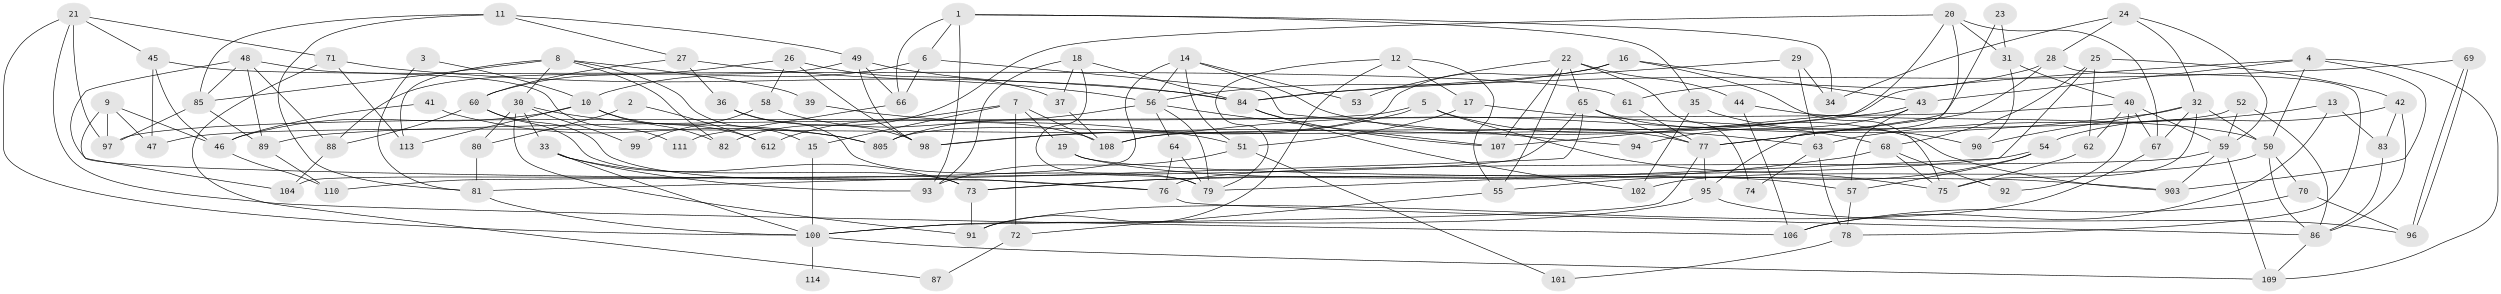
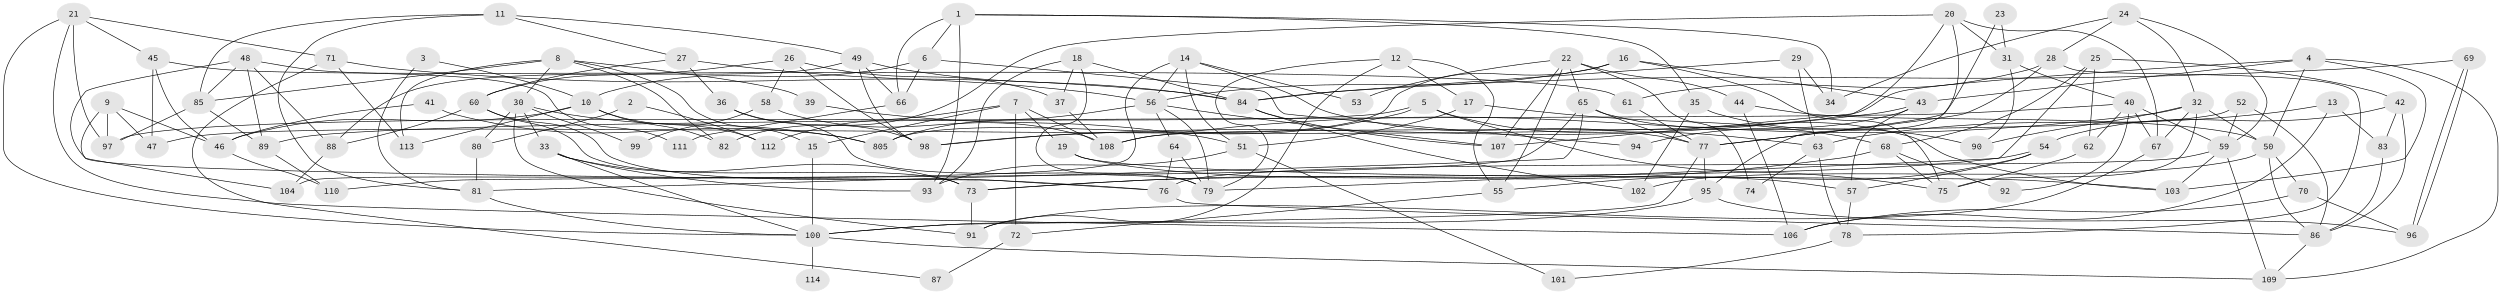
(768, 147) -> (768, 147)
(2172, 191) -> (2172, 191)
